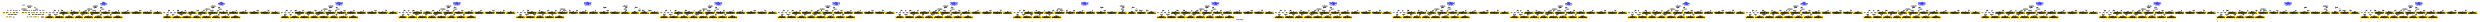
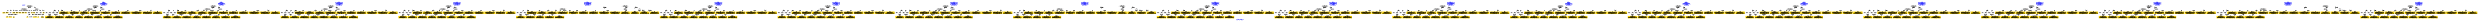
(17, 13) -> (17, 13)
none -> (20, 13)
(14, 17) -> (14, 17)
